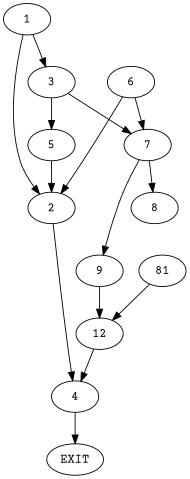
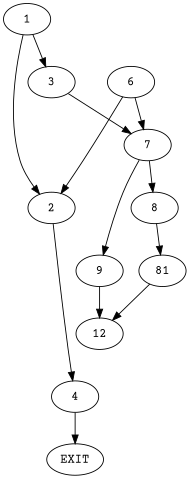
(52, 145) -> none
none -> (158, 235)
(89, 361) -> none
